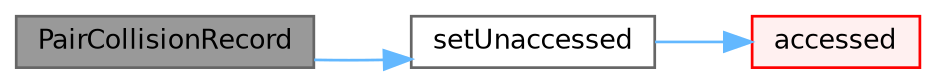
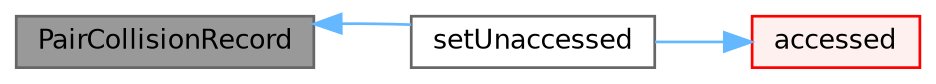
(349, 60) -> (376, 24)
